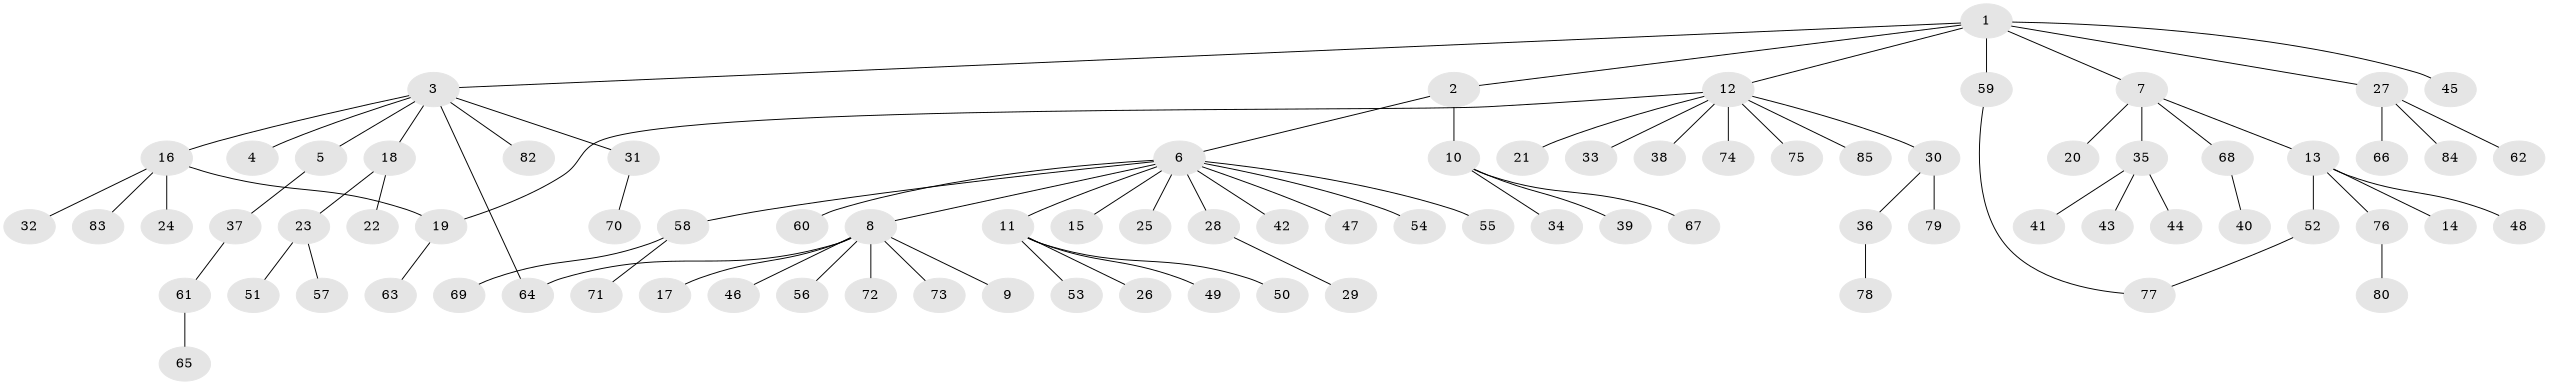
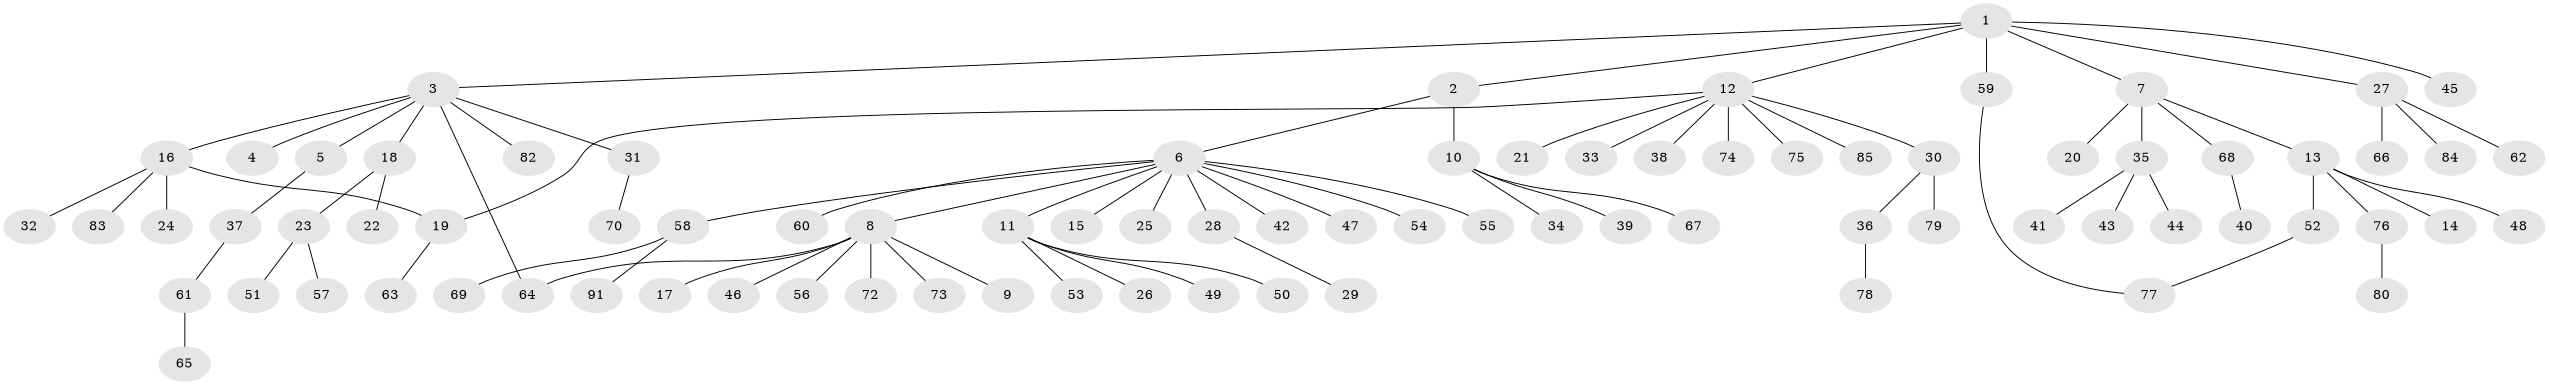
(596, 295) -> (596, 295)
